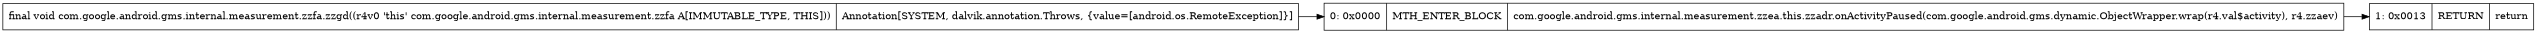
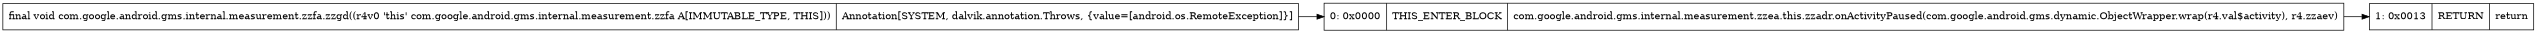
(1447, 16) -> (1447, 16)
